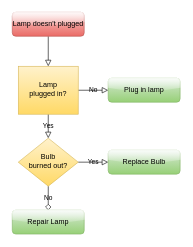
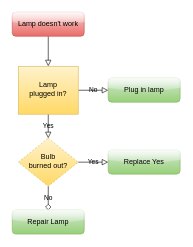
(48, 24) -> (48, 24)
(48, 162) -> (48, 162)
(144, 162) -> (144, 162)
